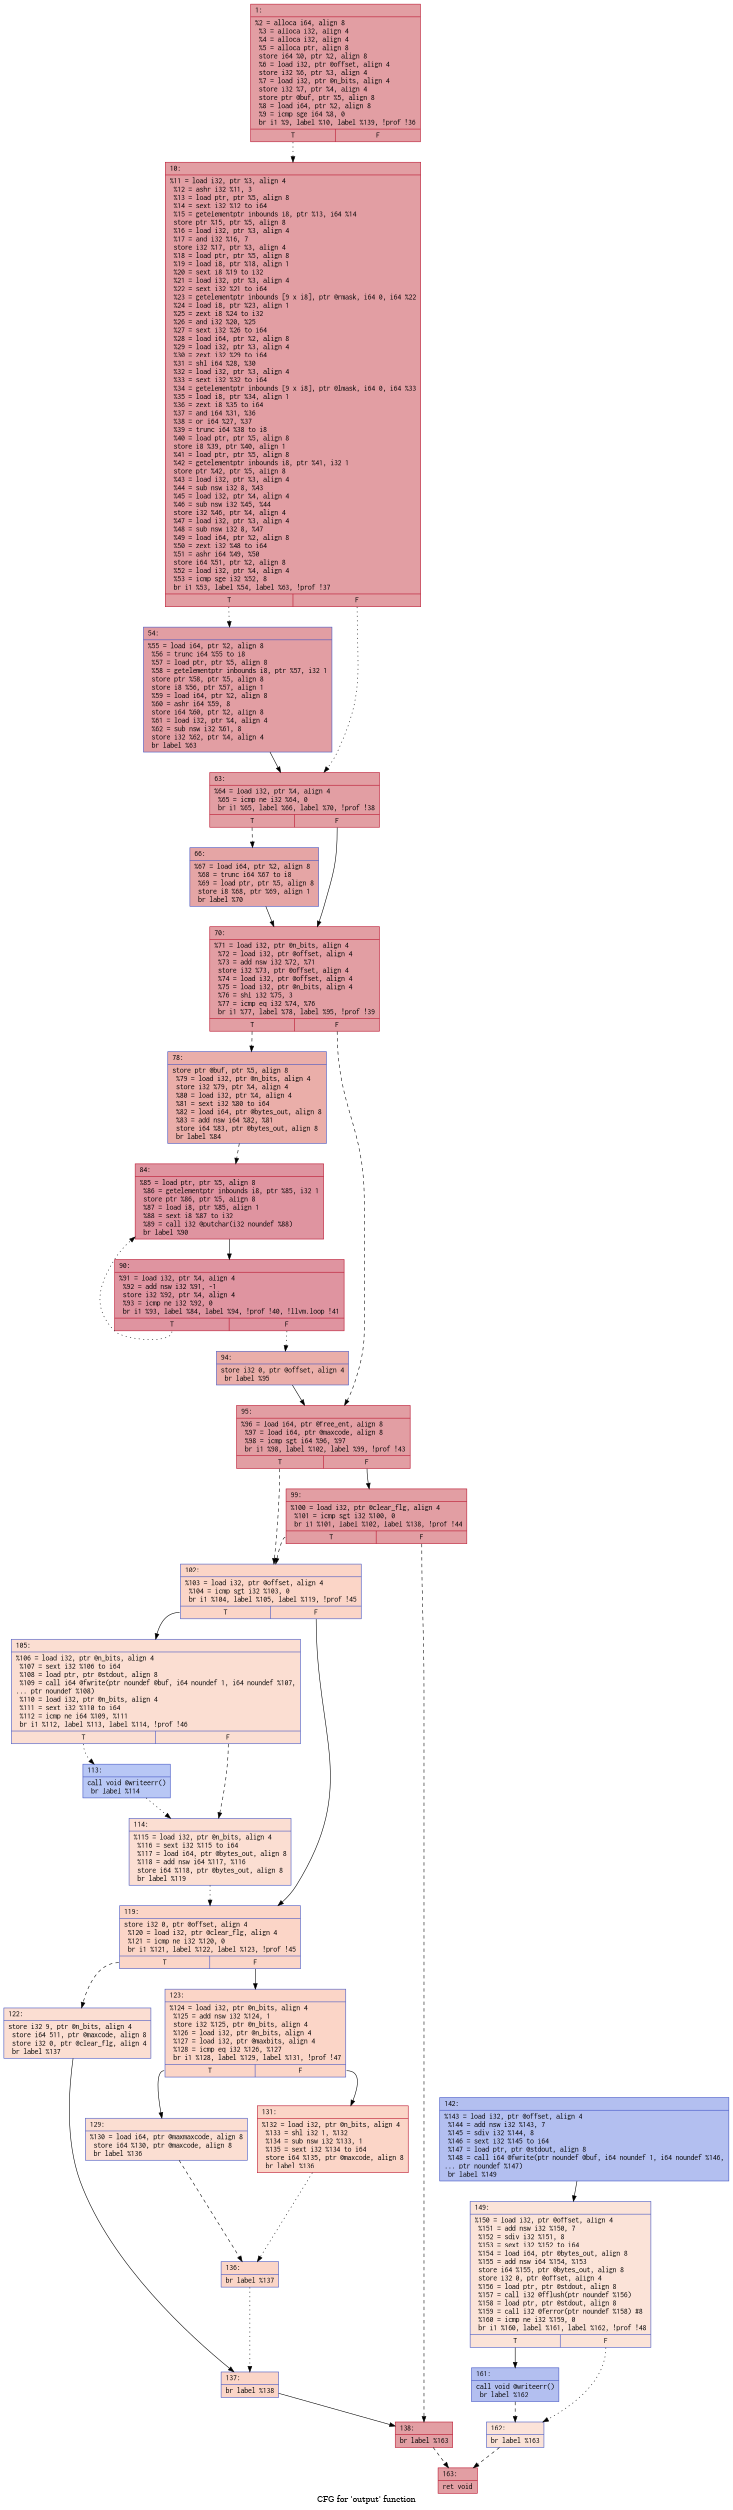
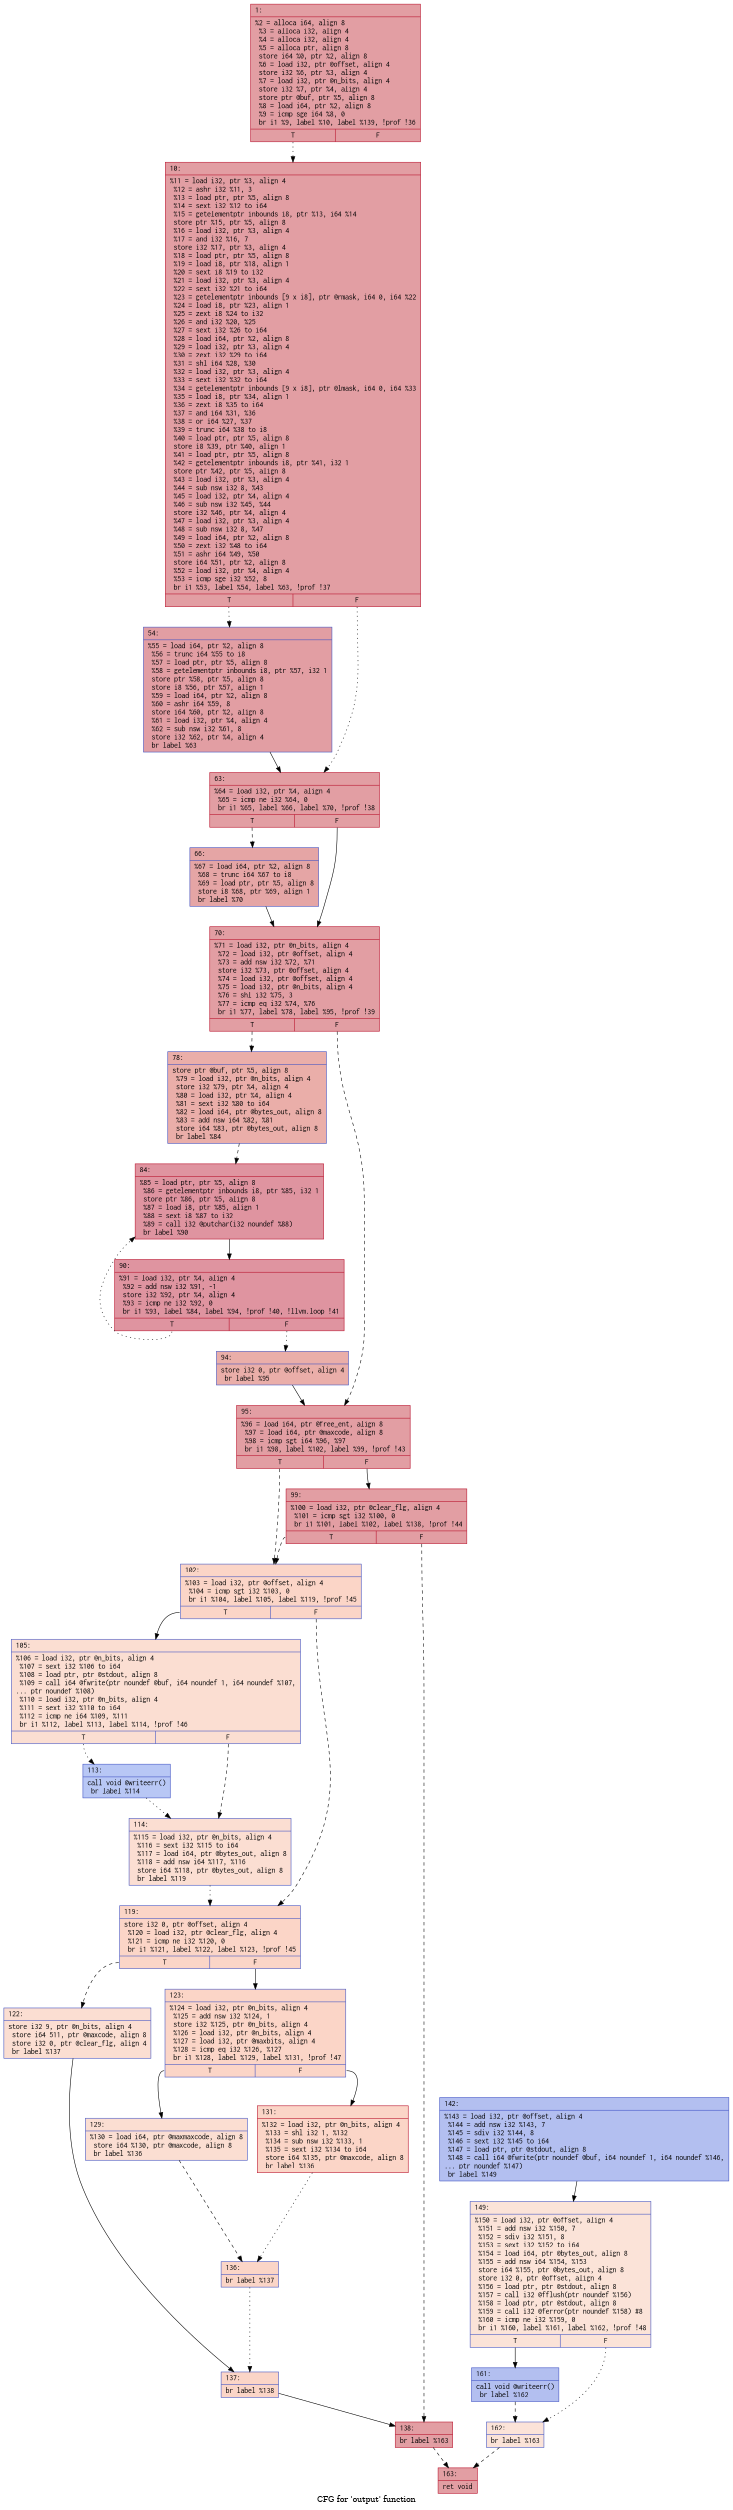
(330, 1766) -> (330, 1766)
